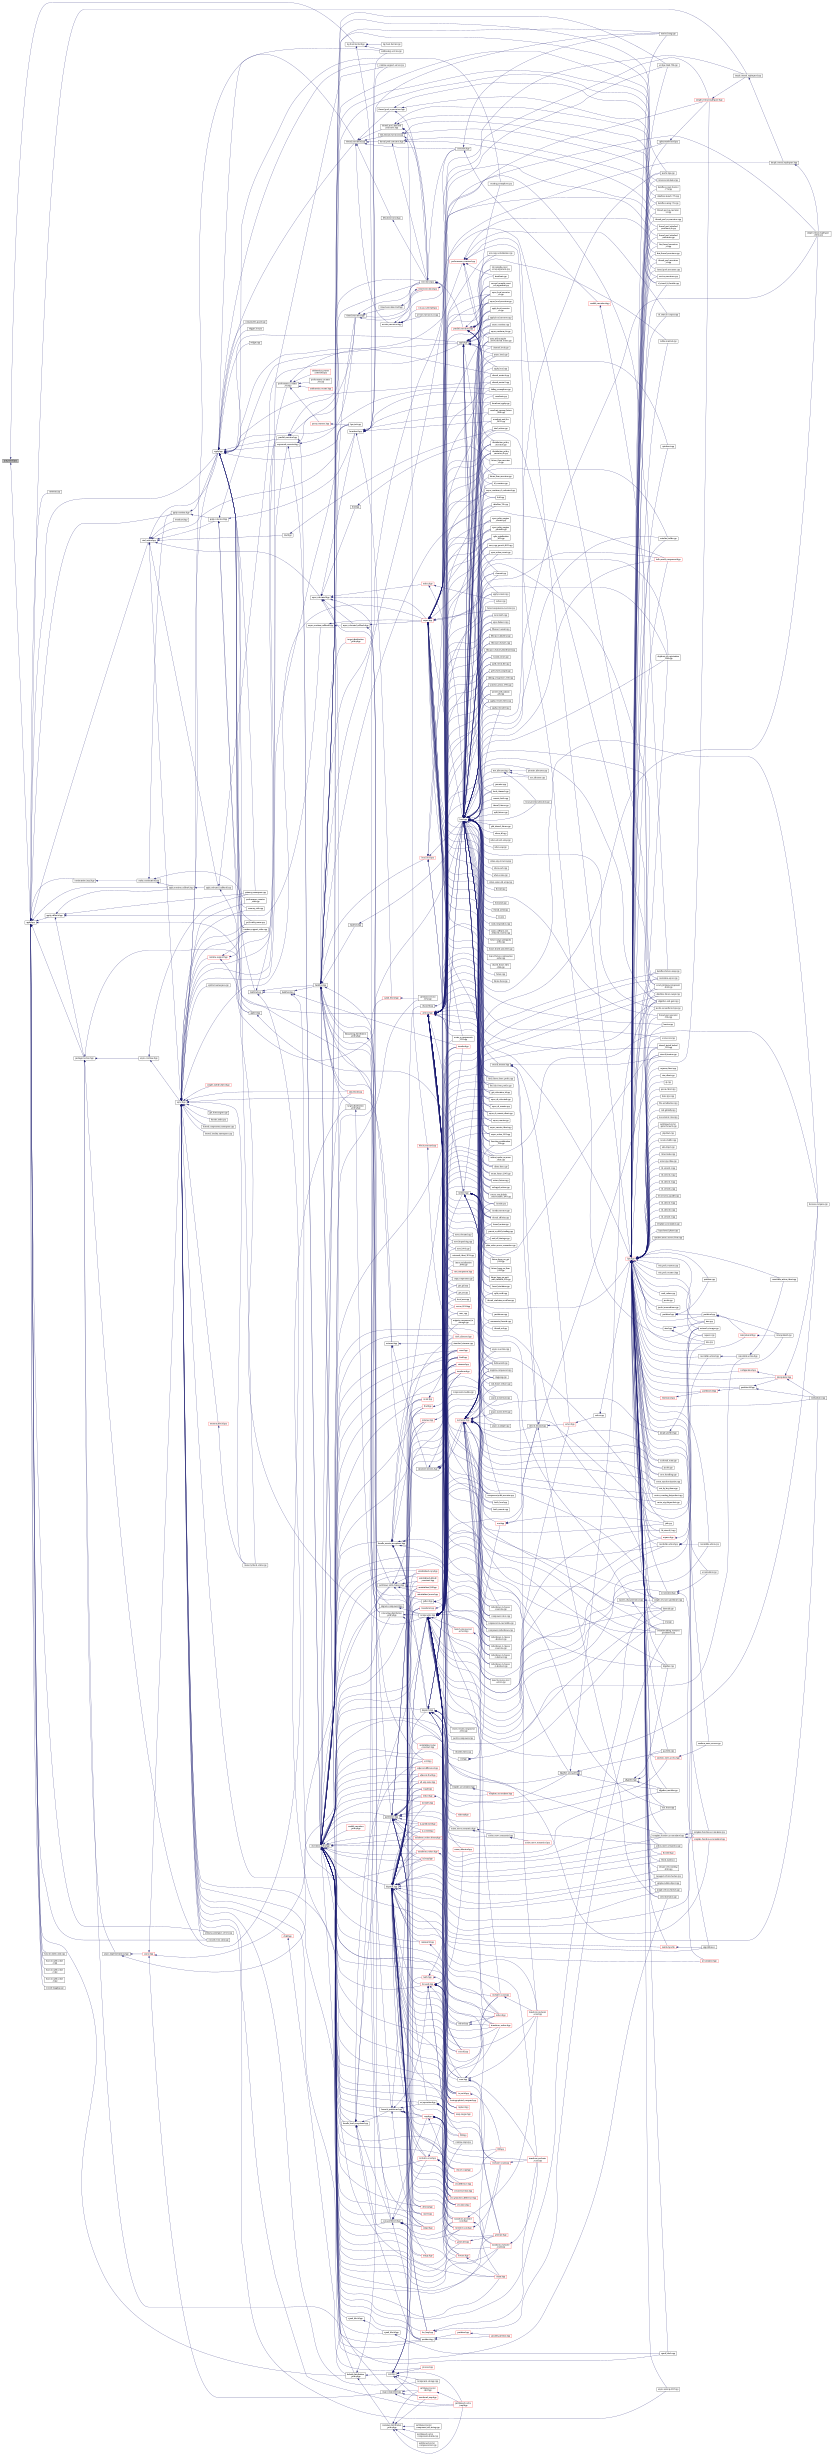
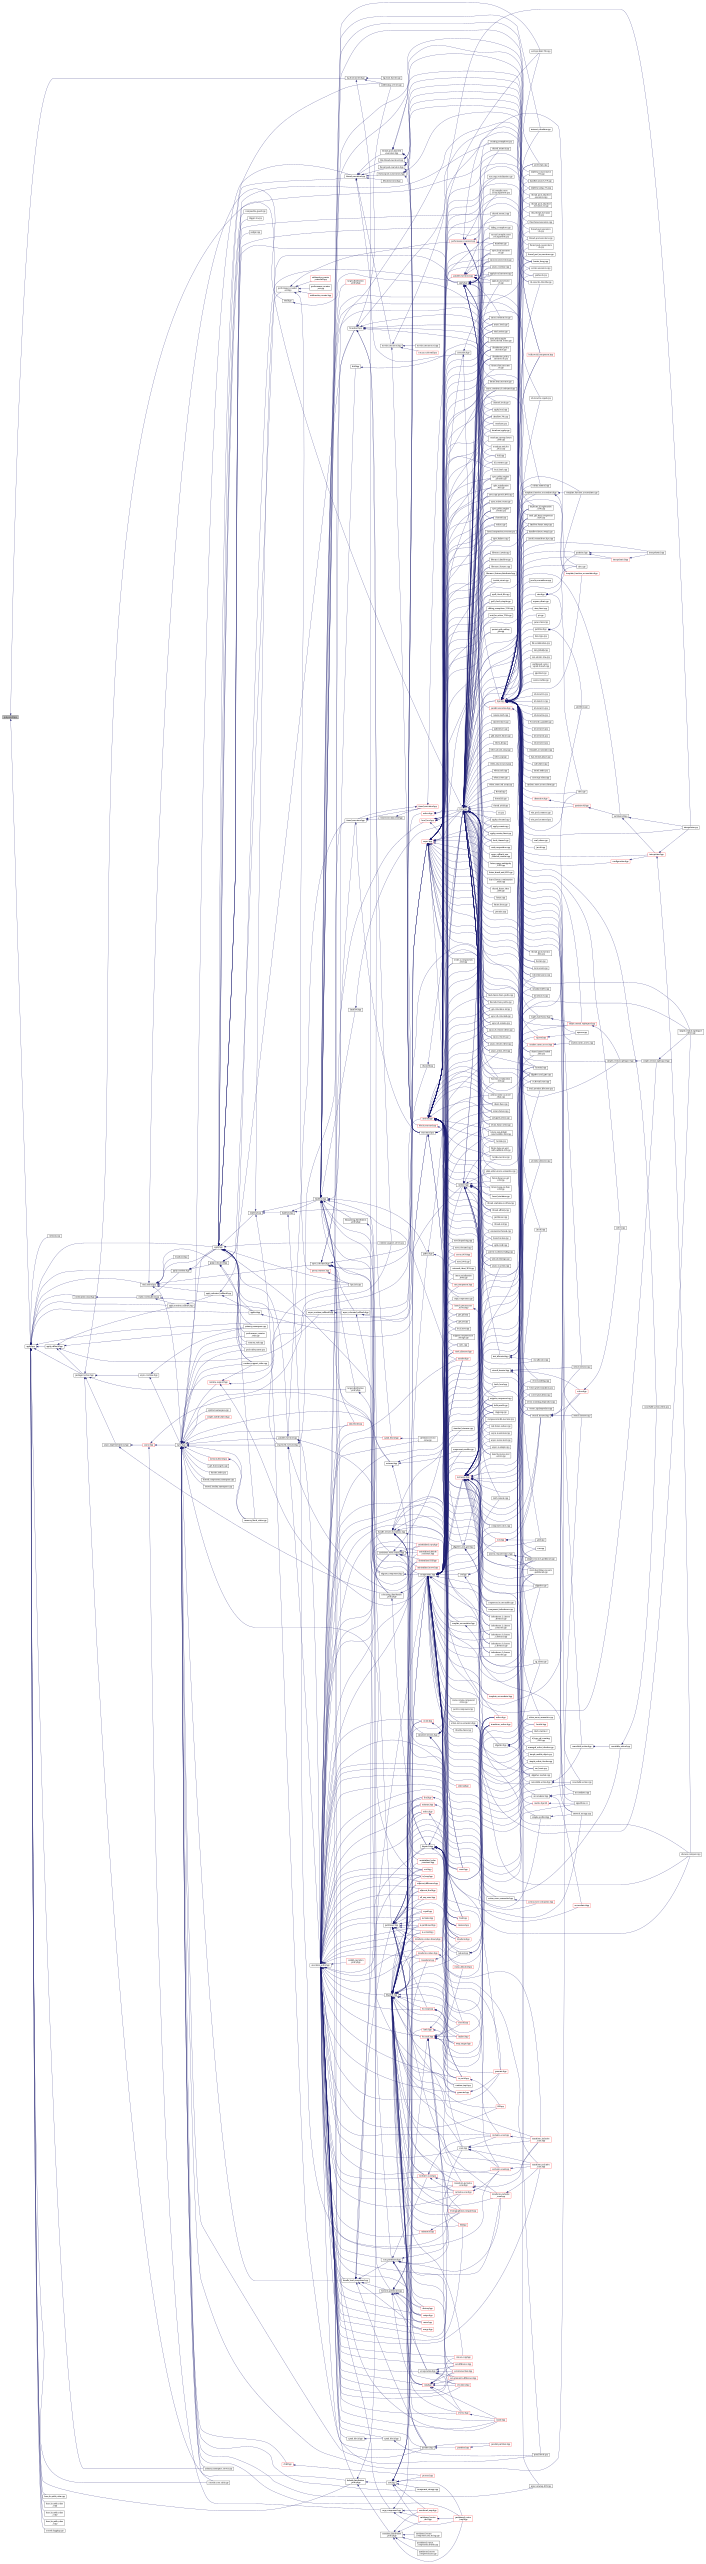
(408, 248) -> none
(615, 1336) -> (591, 941)
